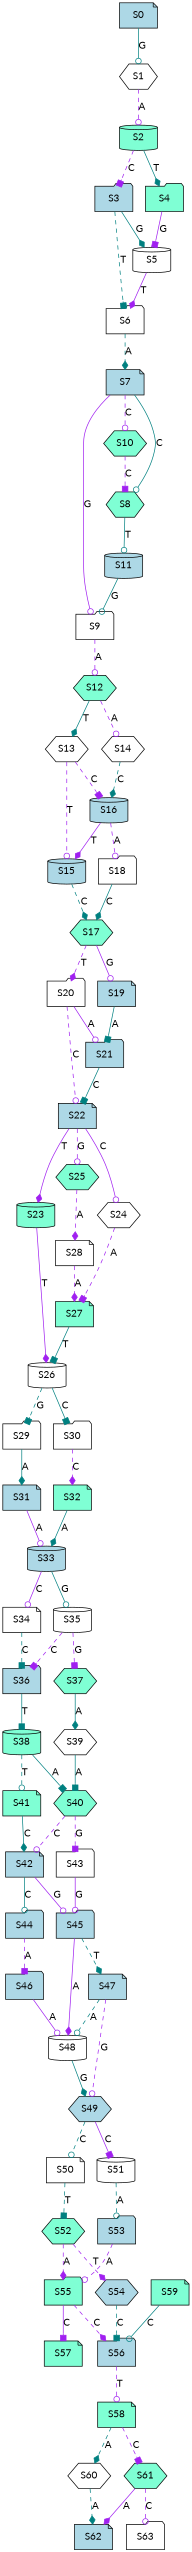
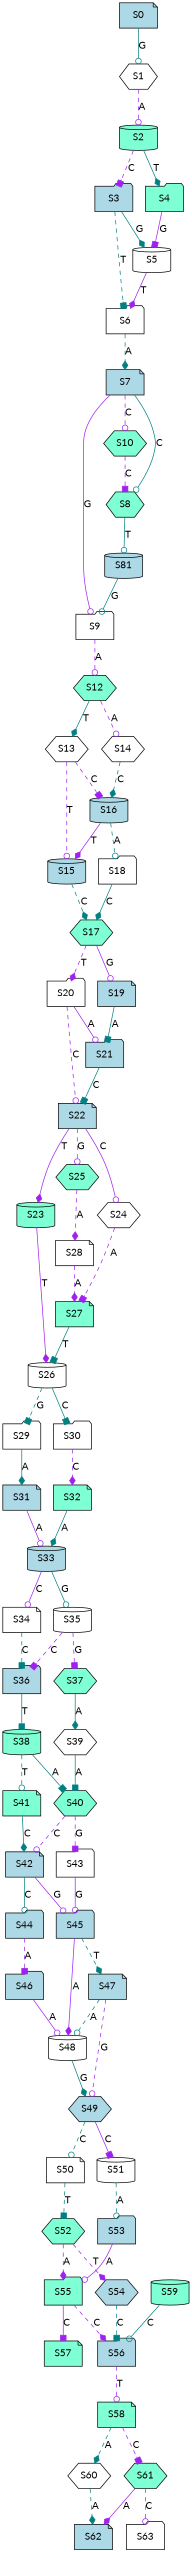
(124, 566) -> (124, 566)
(113, 838) -> (113, 838)
(102, 2263) -> (102, 2263)
(170, 2292) -> (170, 2292)
